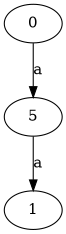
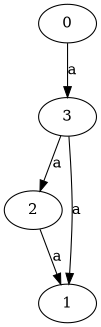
(33, 117) -> (68, 117)
none -> (33, 210)
